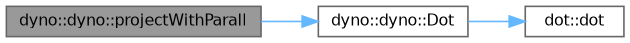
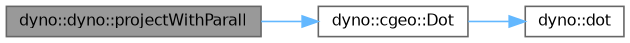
(393, 21) -> (393, 21)
(575, 21) -> (575, 21)
